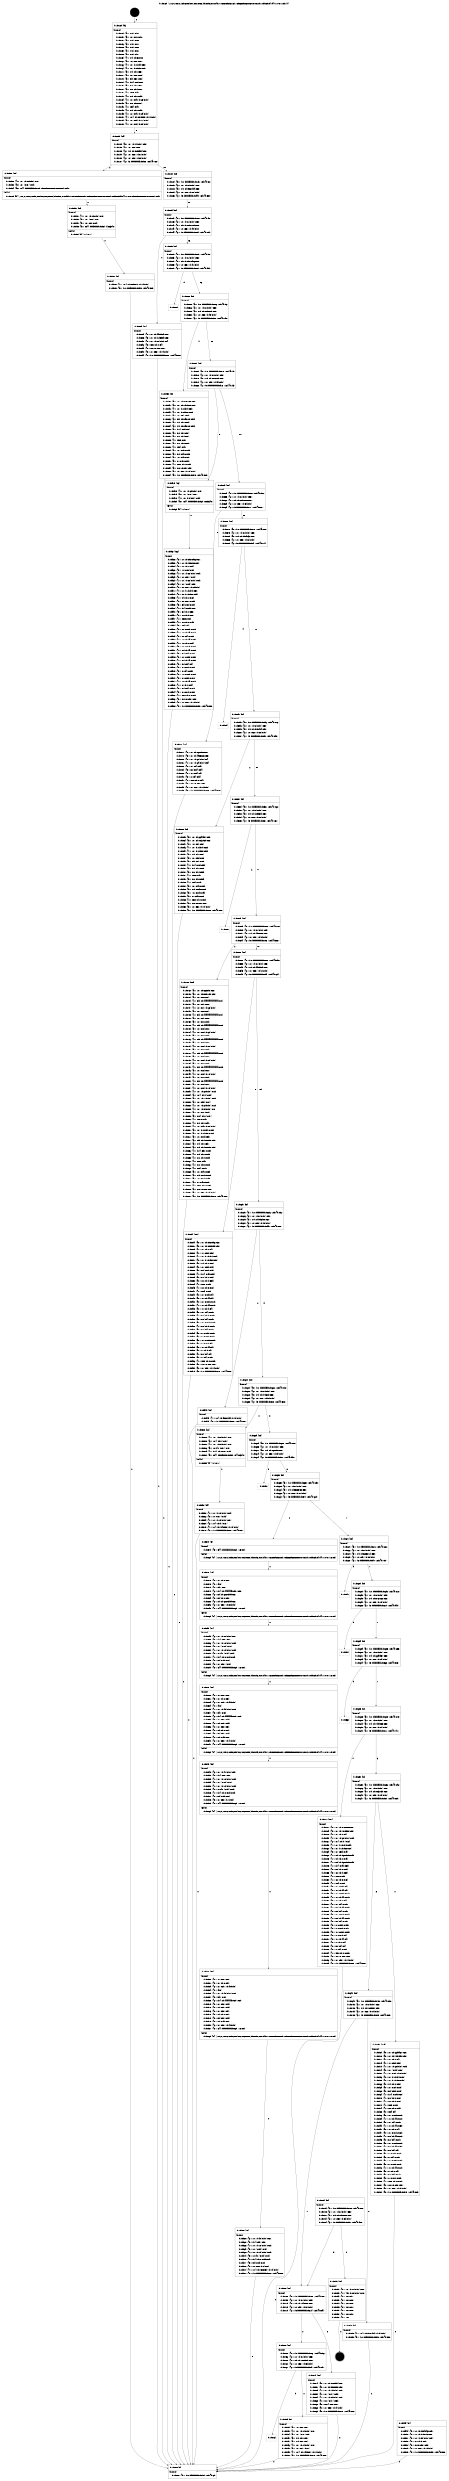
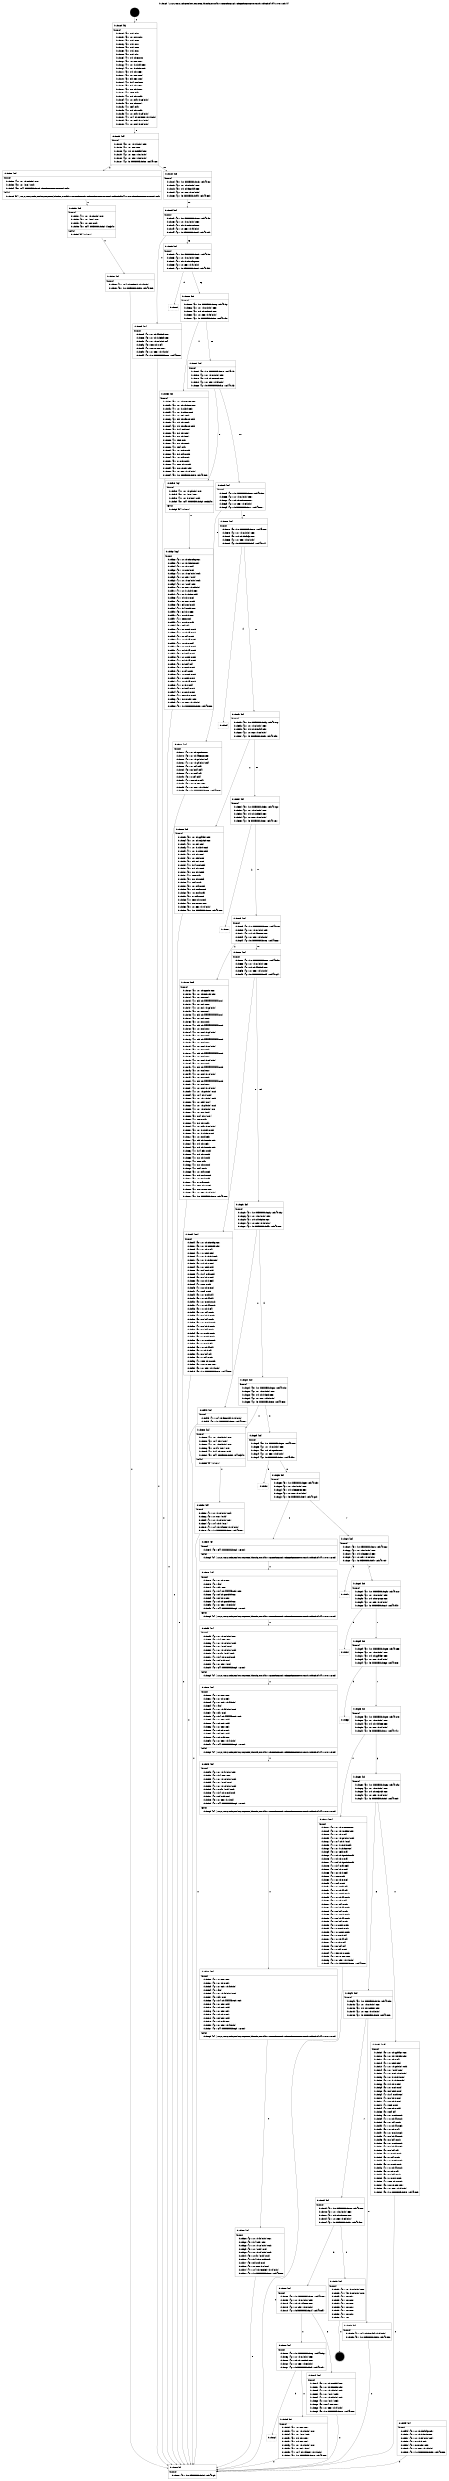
(313, 2148) -> (354, 2108)
